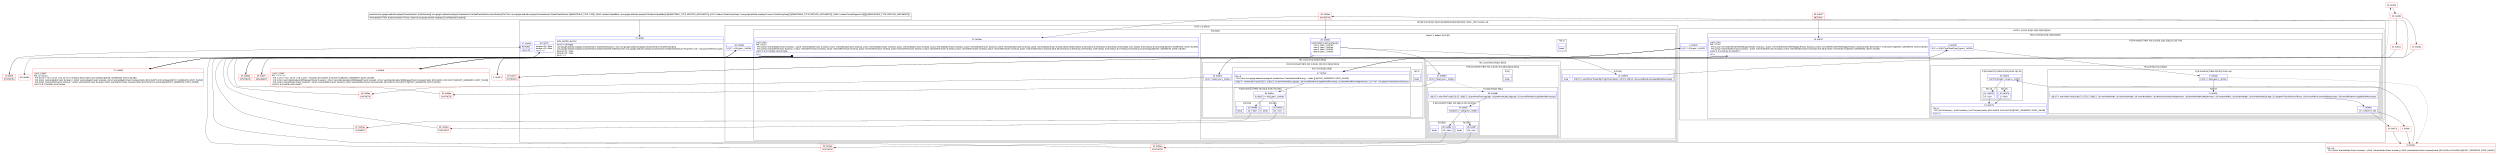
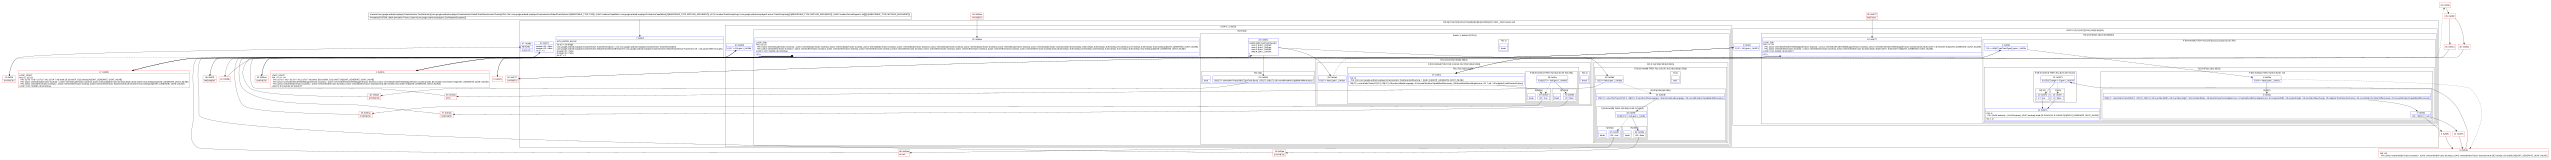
(1325, 28) -> (736, 58)
(788, 83) -> none
(1290, 88) -> (1519, 87)
(446, 97) -> (448, 98)
(1157, 149) -> (902, 155)
